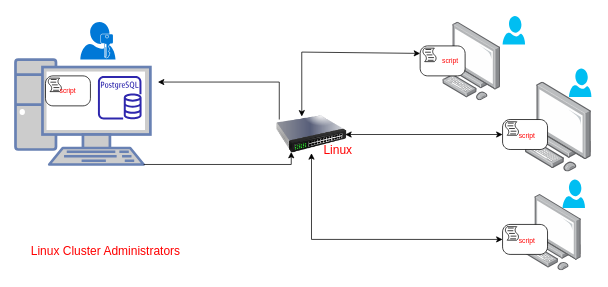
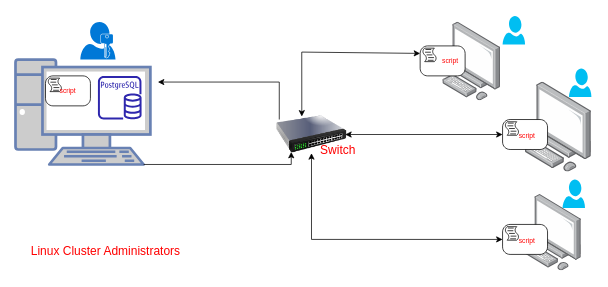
(338, 150) -> (338, 150)
